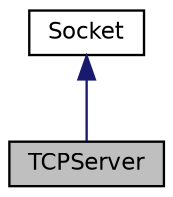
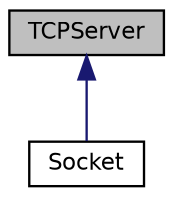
(87, 111) -> (87, 111)
